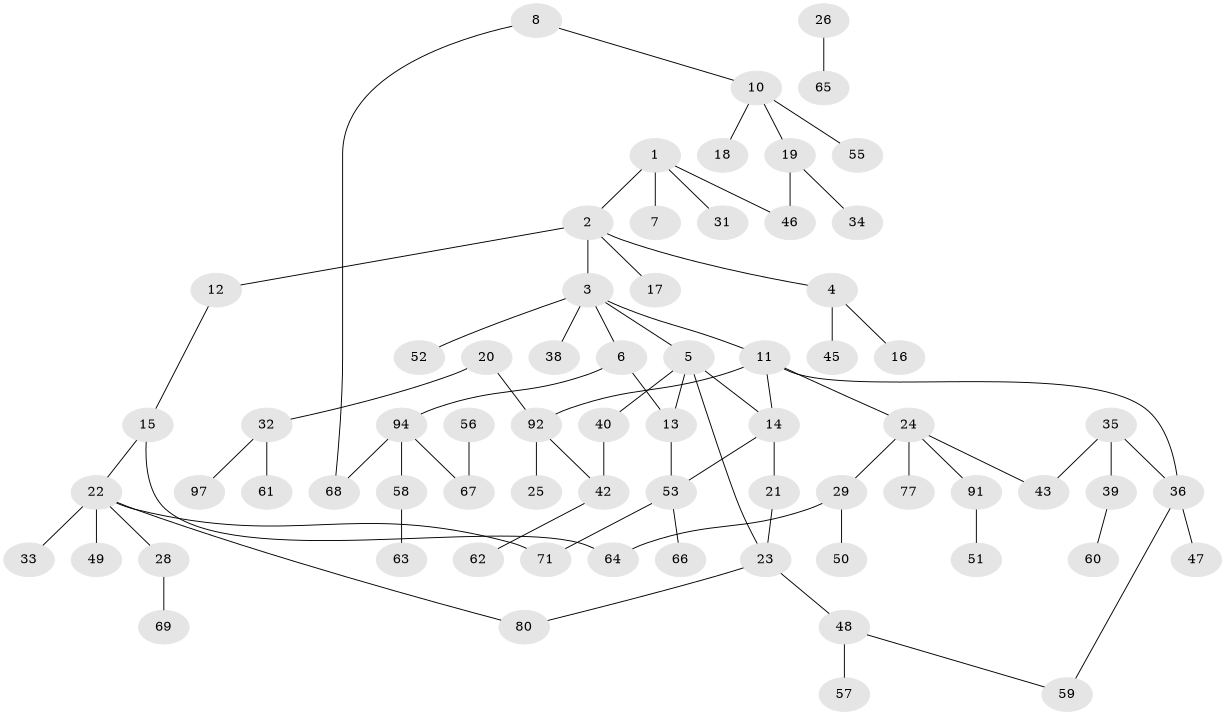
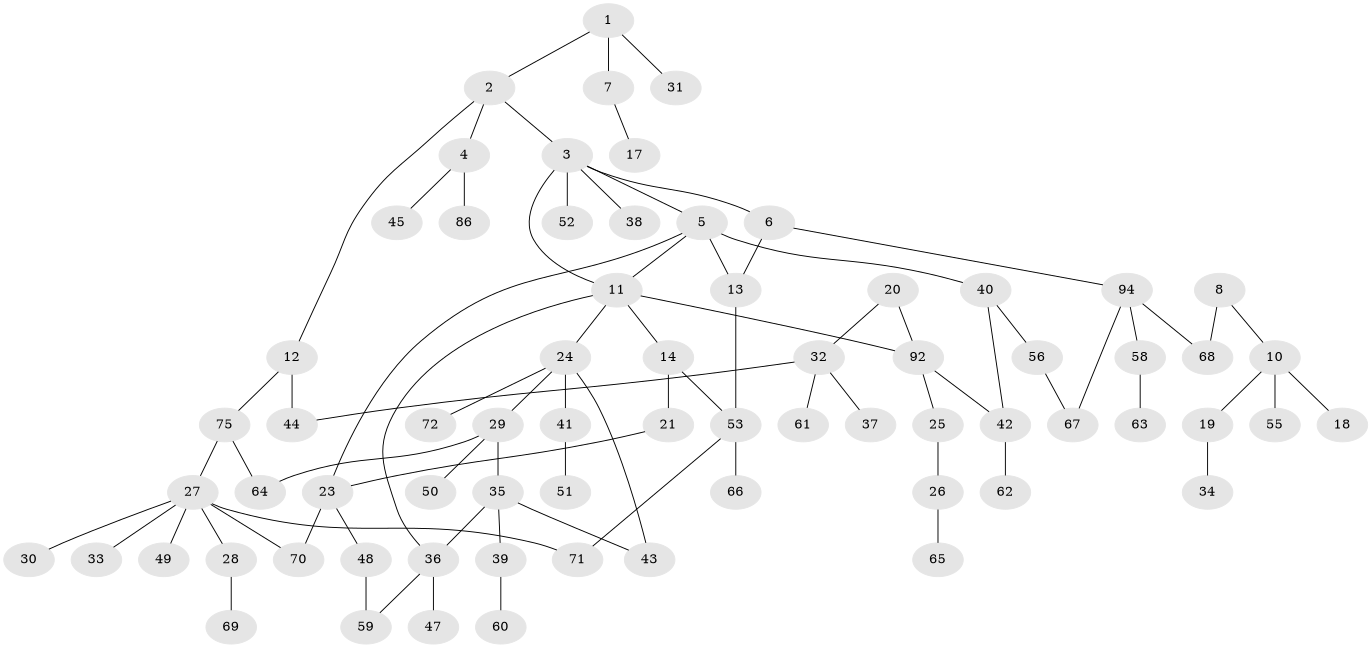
(790, 223) -> none
(621, 256) -> (622, 122)
none -> (1011, 324)
(900, 358) -> (464, 223)
(732, 391) -> (659, 257)
(148, 425) -> (225, 425)
none -> (292, 425)
none -> (498, 453)
none -> (938, 459)
(96, 492) -> (193, 492)
(199, 492) -> (871, 425)
(909, 492) -> (431, 425)
(976, 492) -> (565, 425)
none -> (29, 560)
(524, 627) -> (299, 560)
(844, 695) -> none
